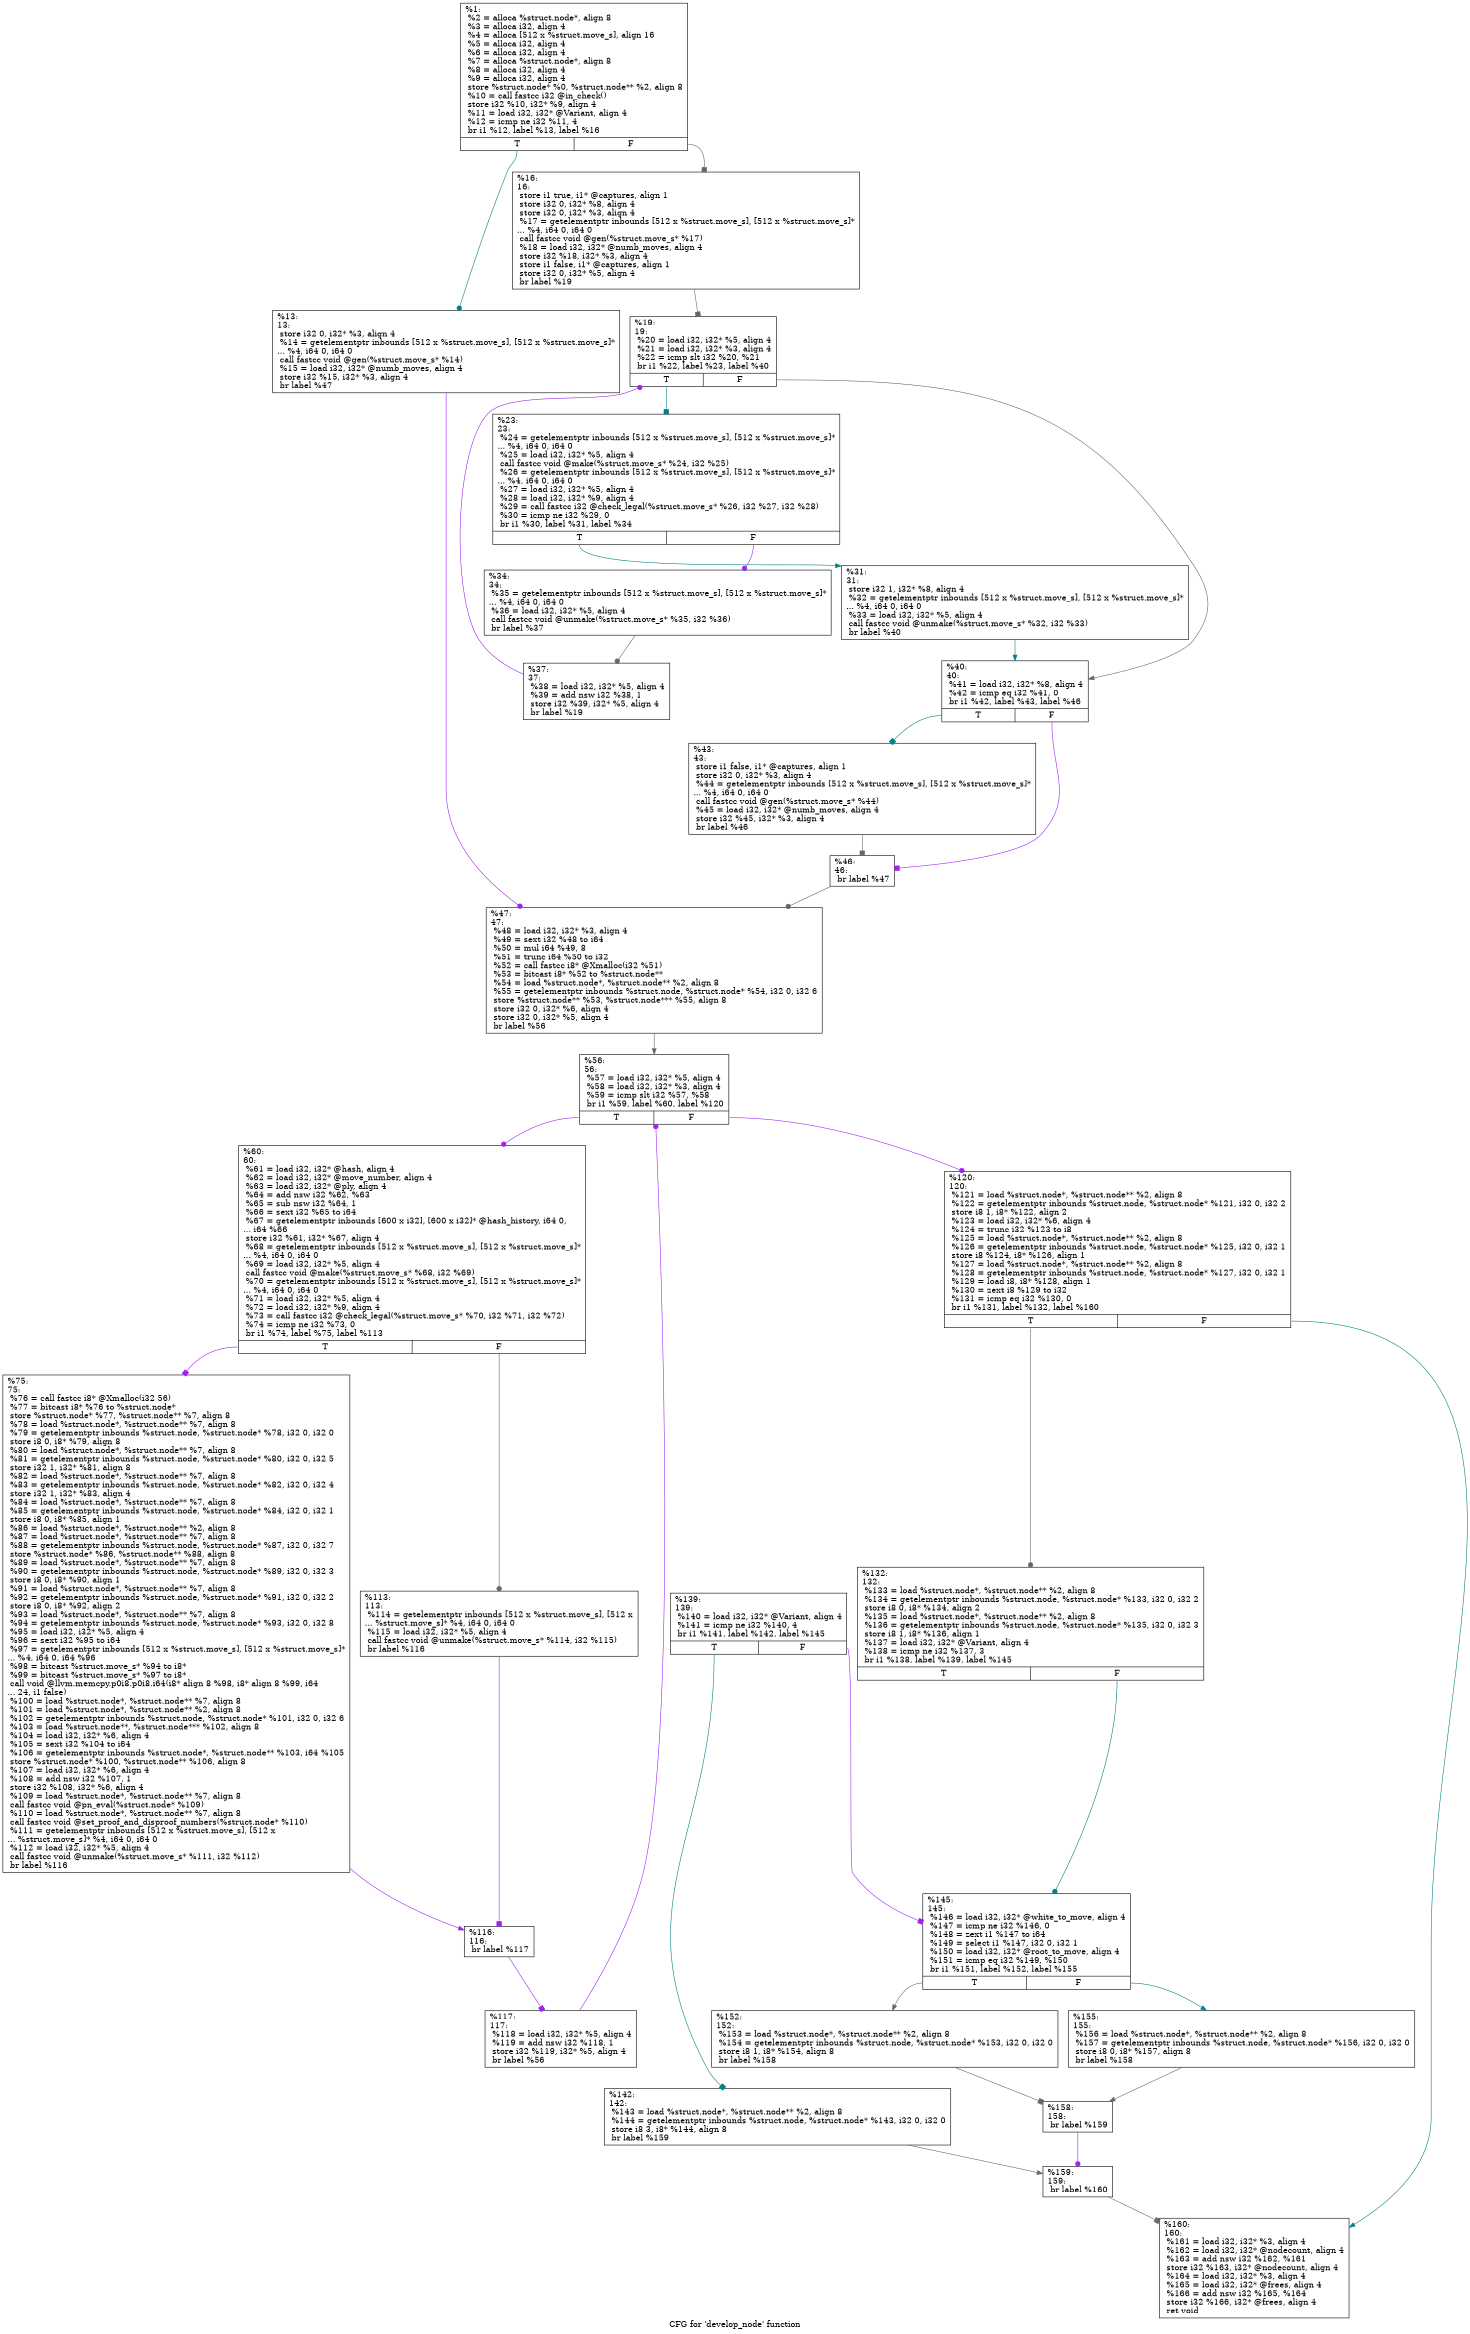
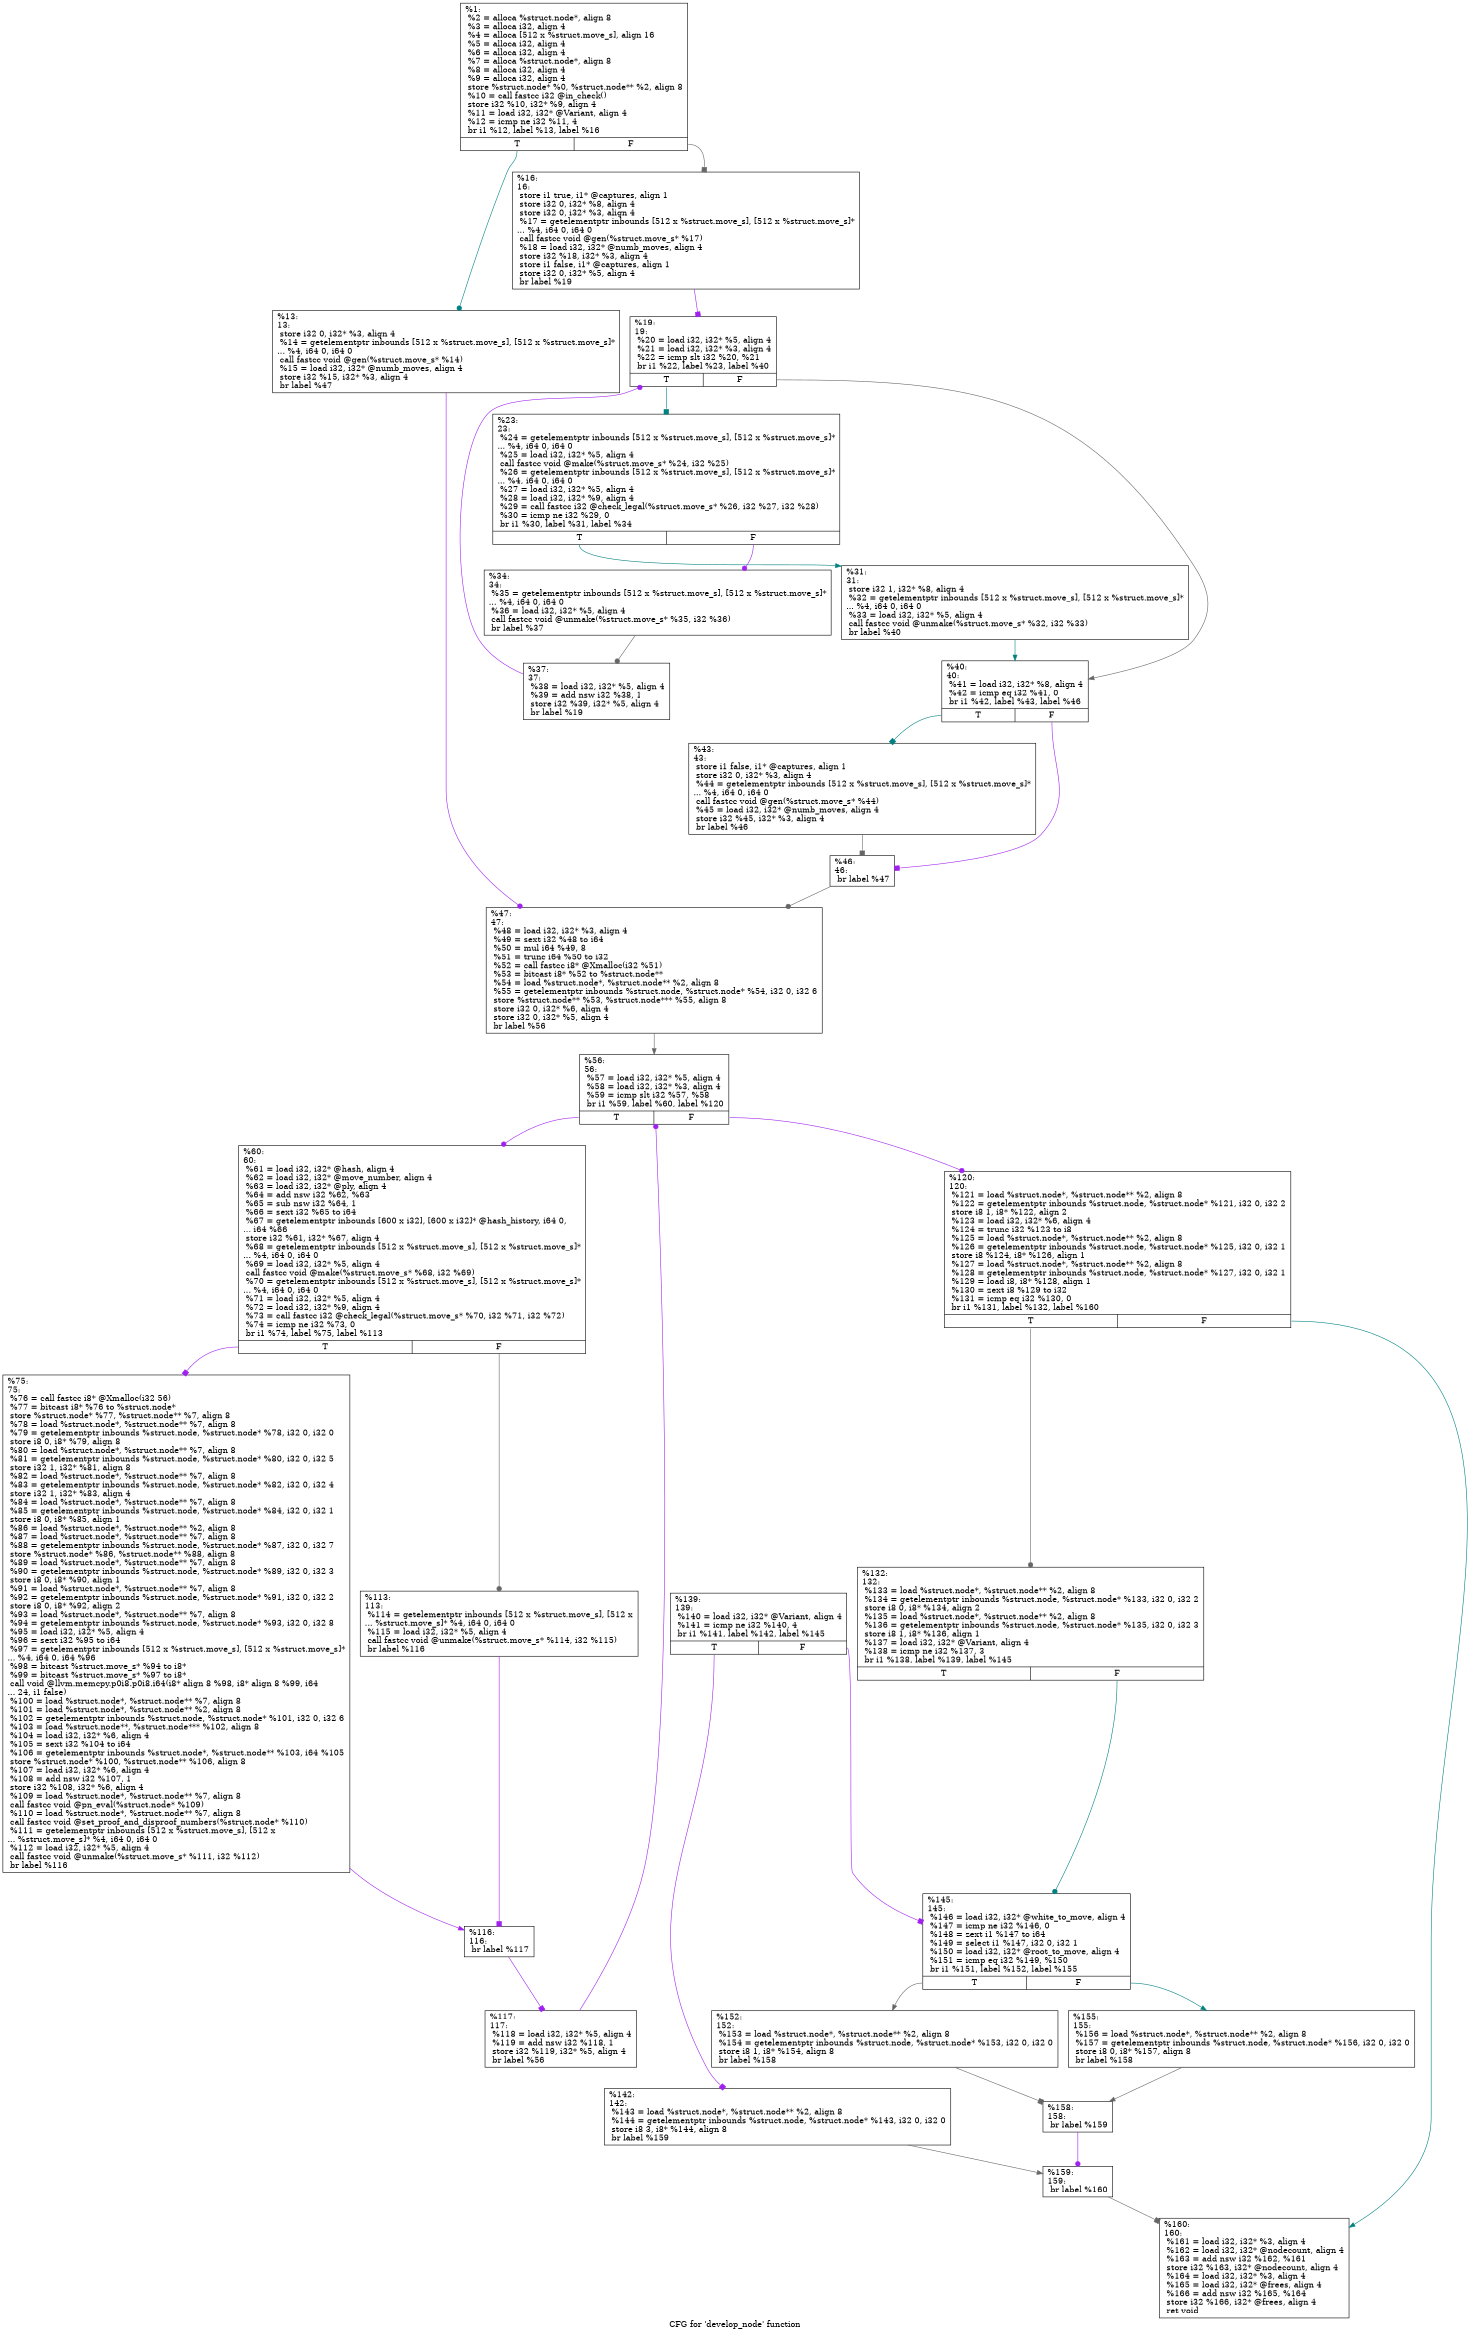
(696, 300) -> (696, 300)
(678, 1873) -> (678, 1873)
